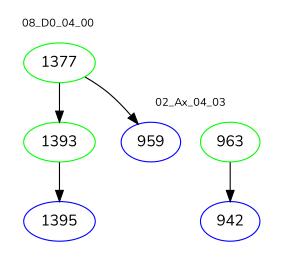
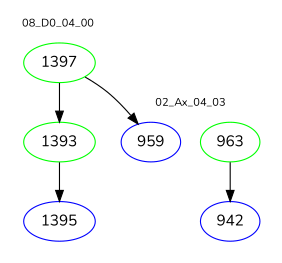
(59, 63) -> (59, 63)
